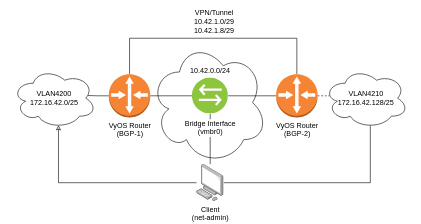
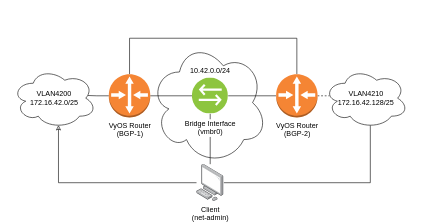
(215, 21) -> none
